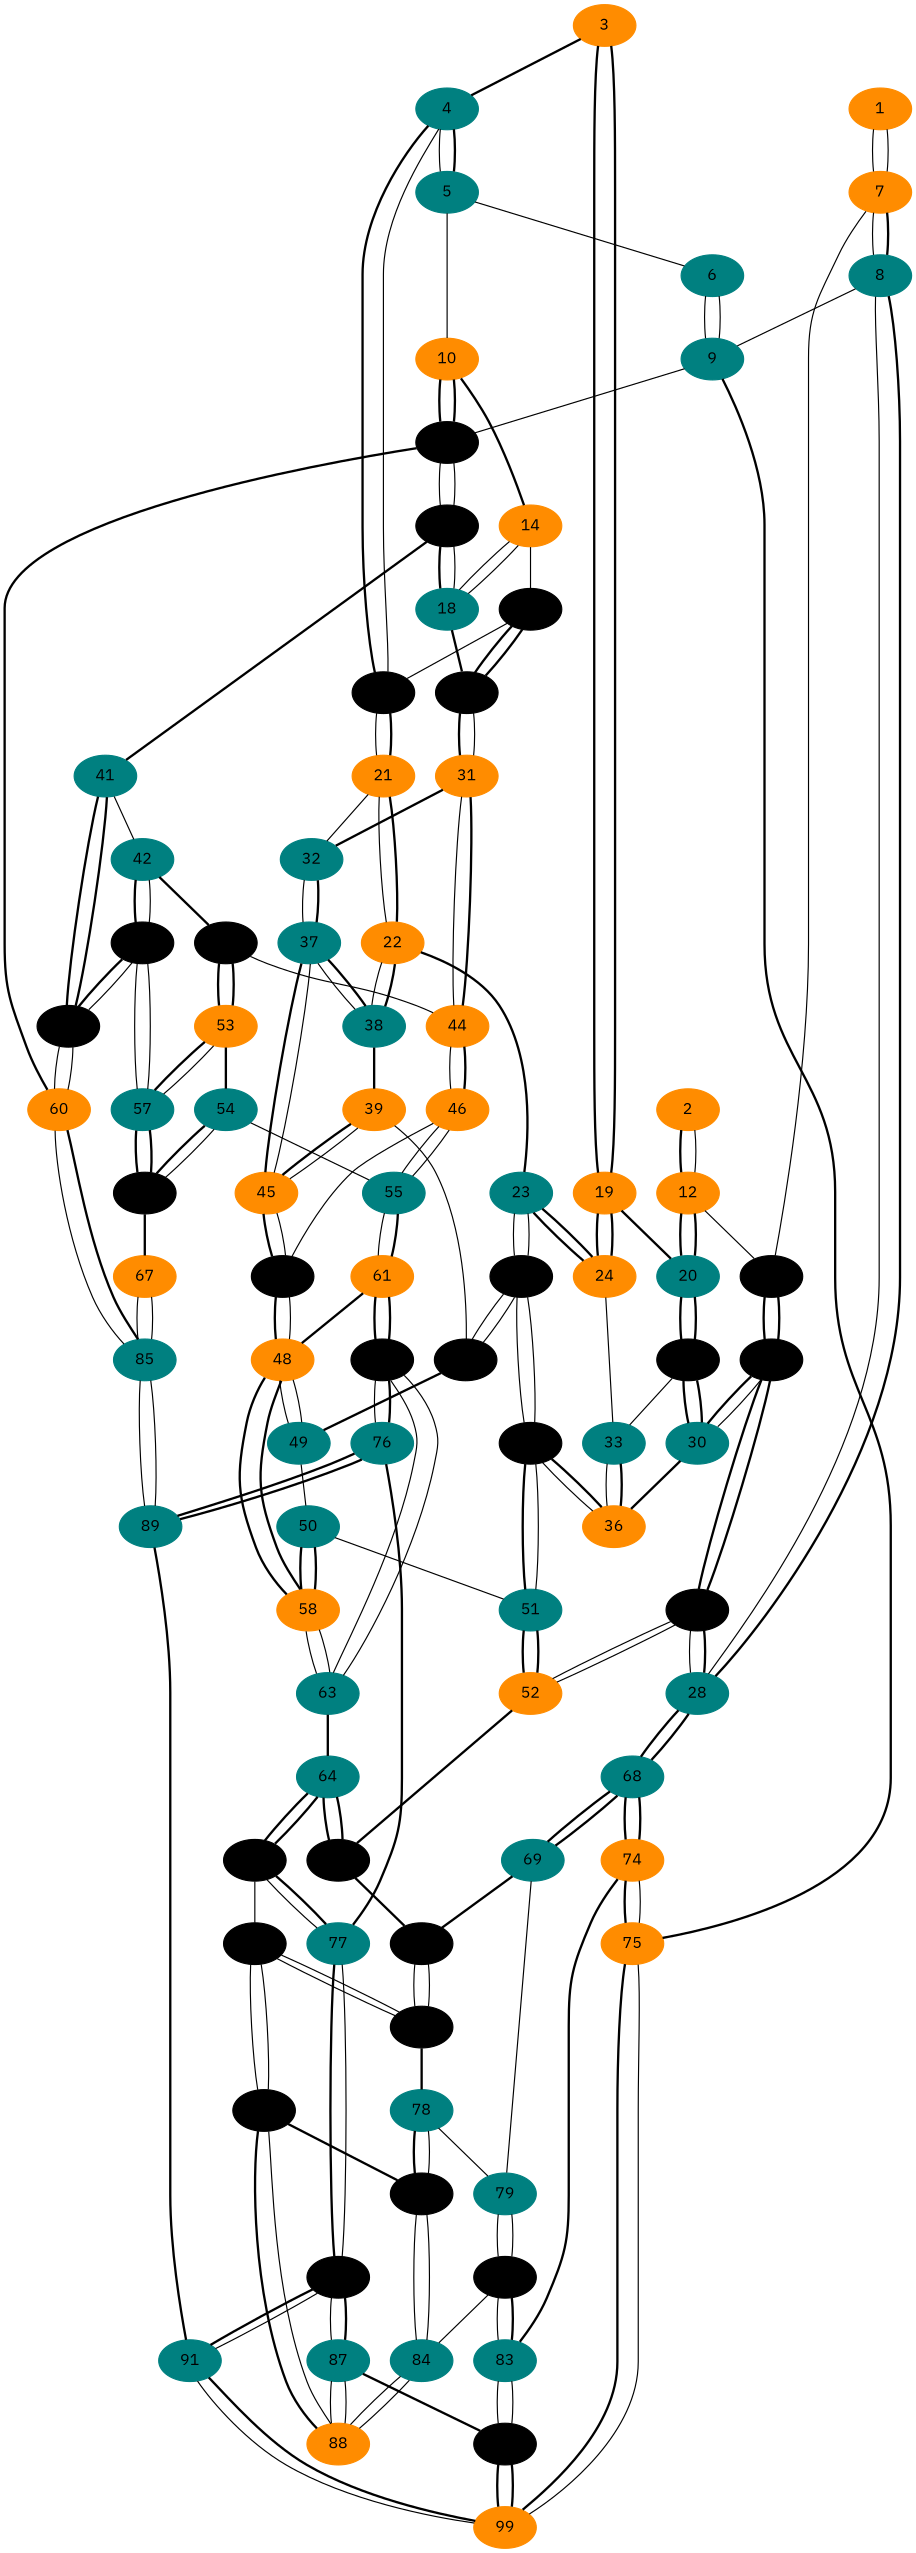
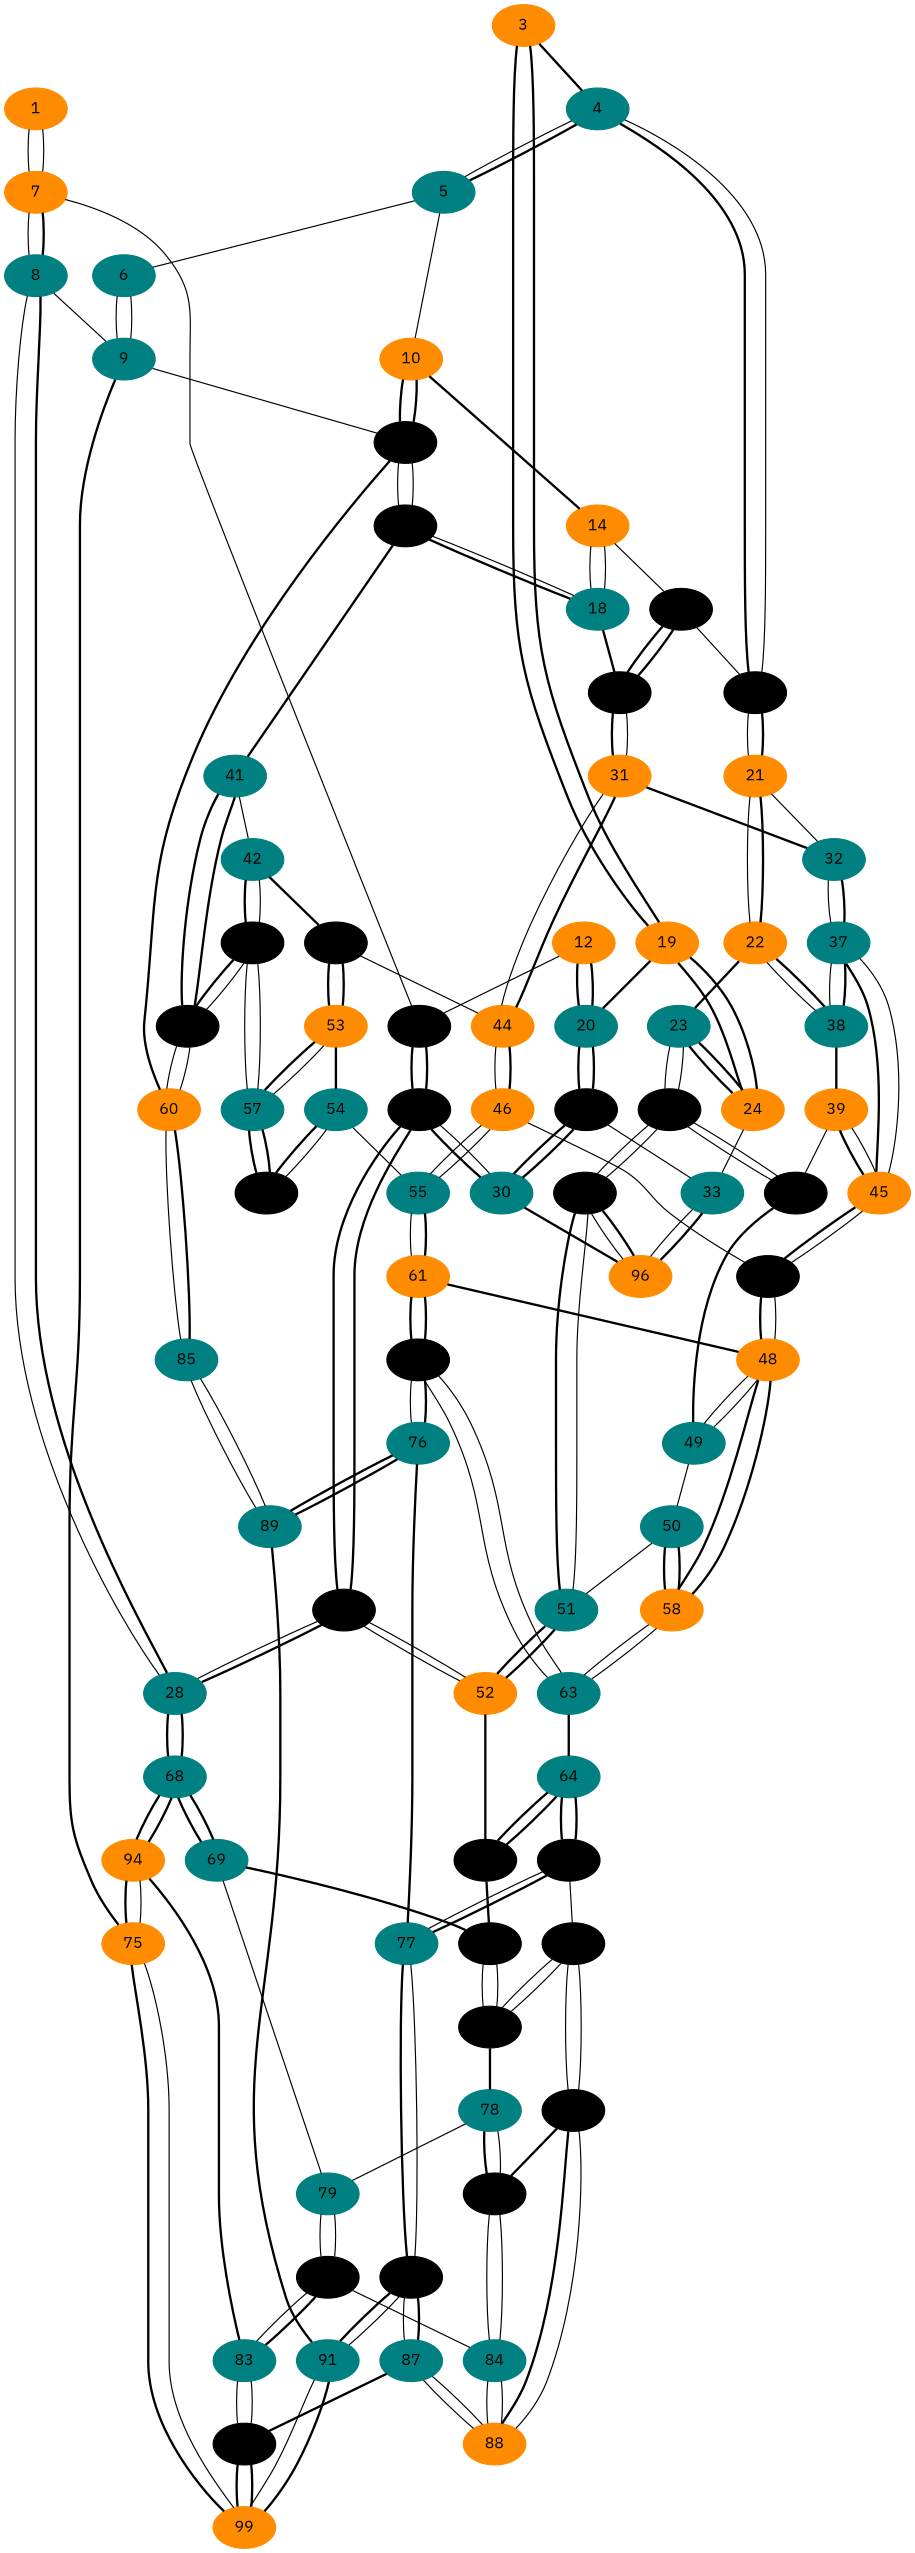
(688, 1110) -> none
(145, 1276) -> none
(614, 1527) -> (641, 1276)
(632, 1860) -> (133, 1860)
